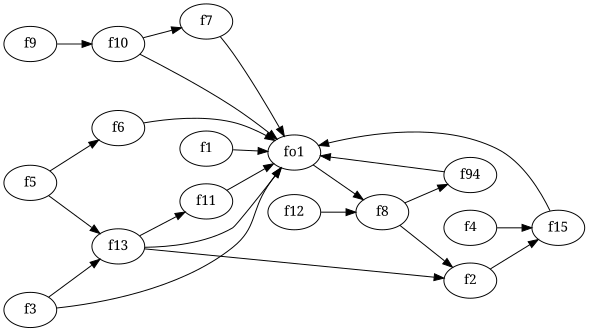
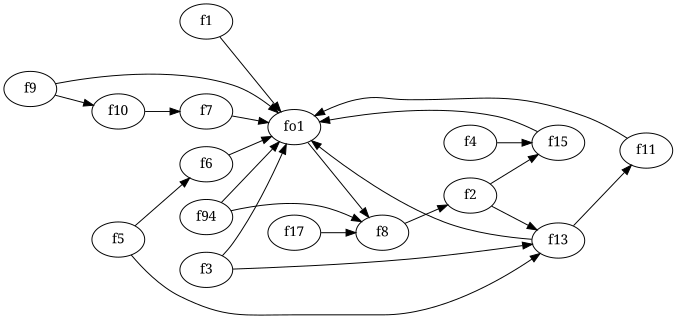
(207, 90) -> (166, 75)
(422, 196) -> (293, 204)
(294, 212) -> (294, 233)
(289, 263) -> (510, 216)
